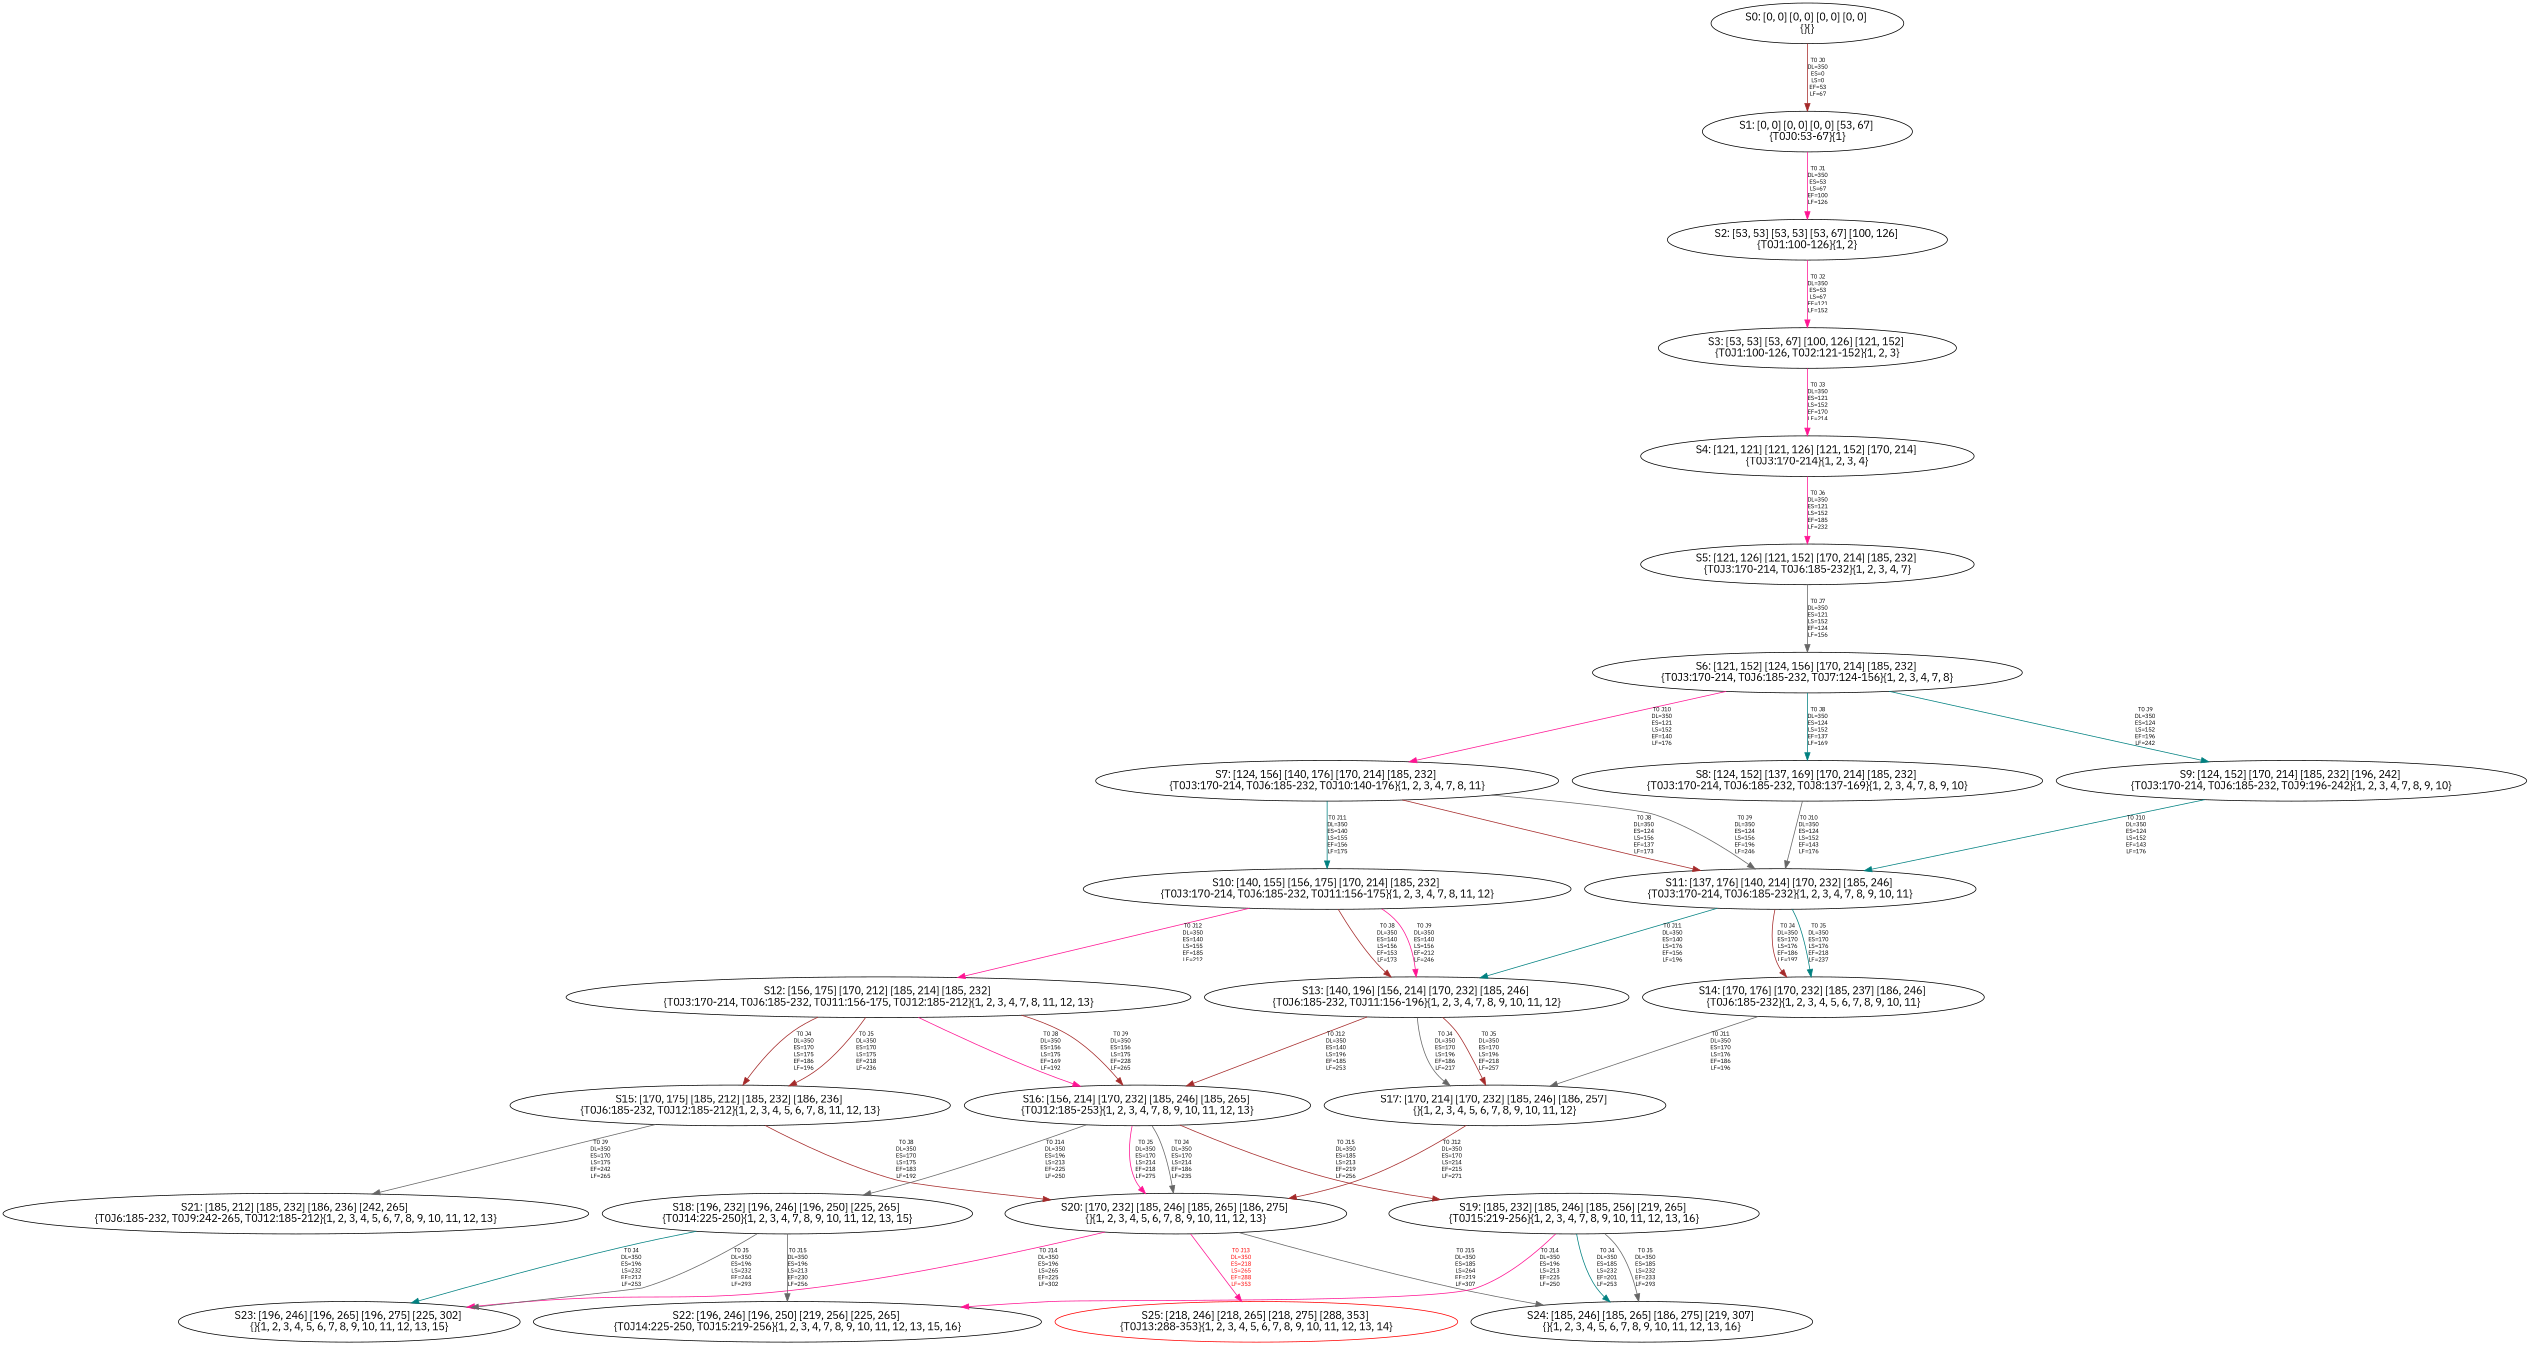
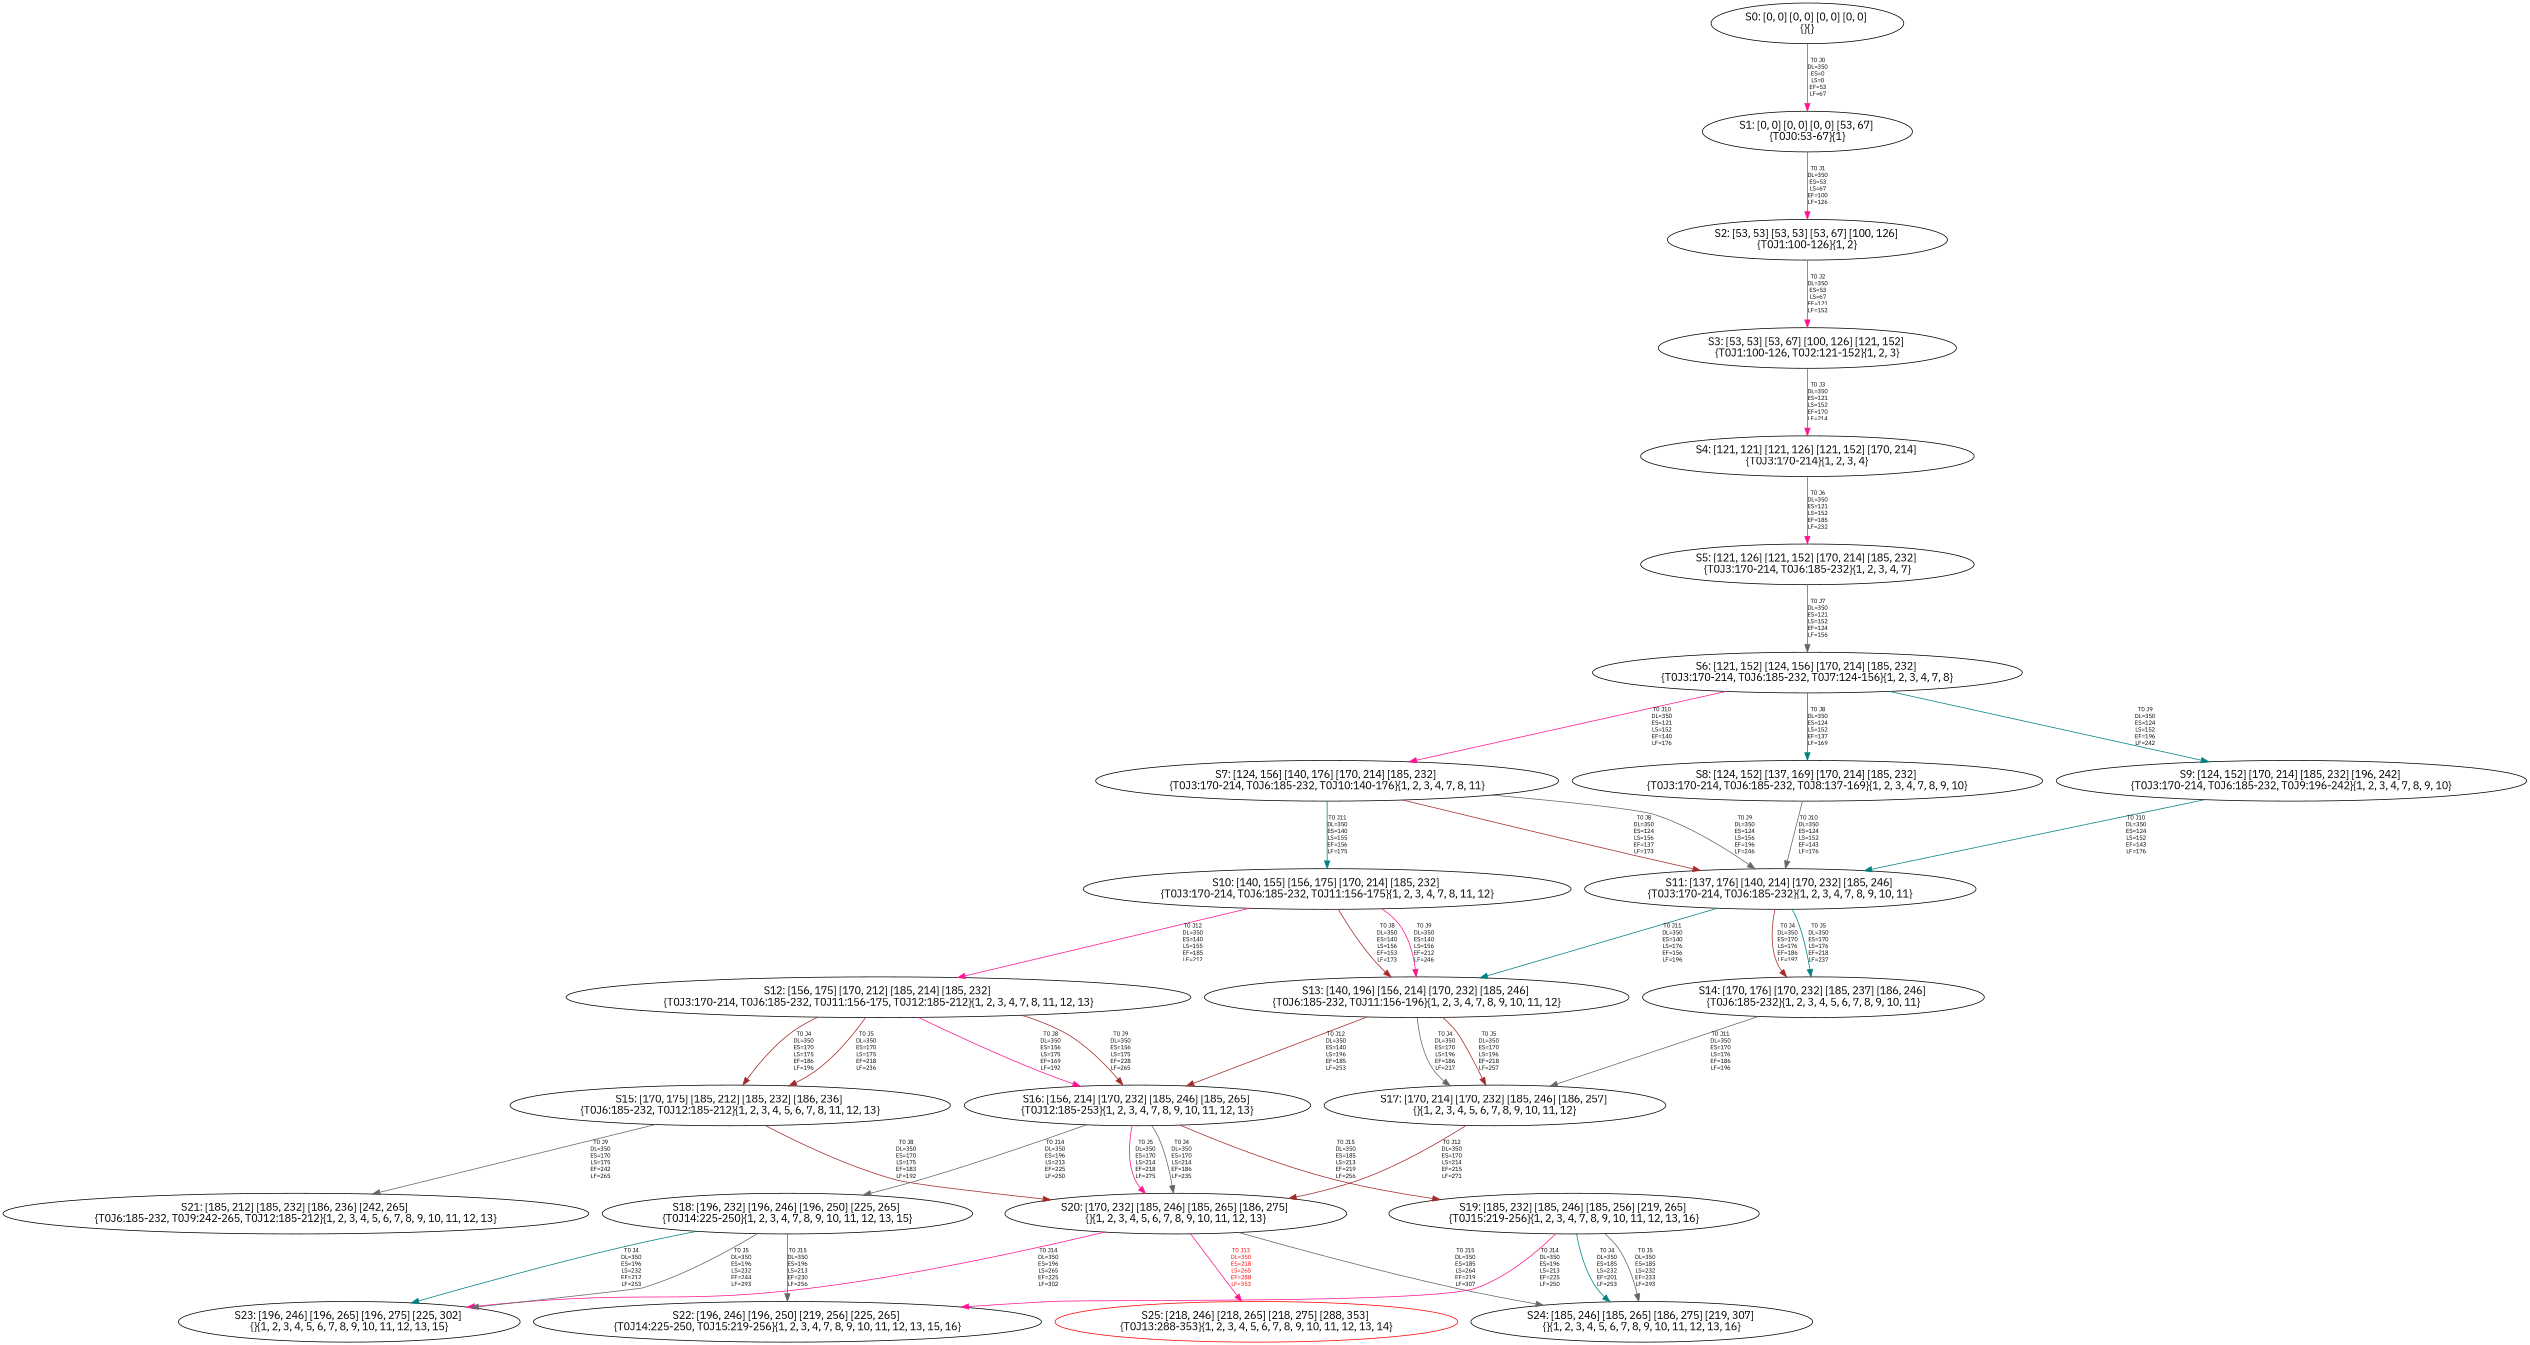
(1807, 74) -> (1807, 74)
